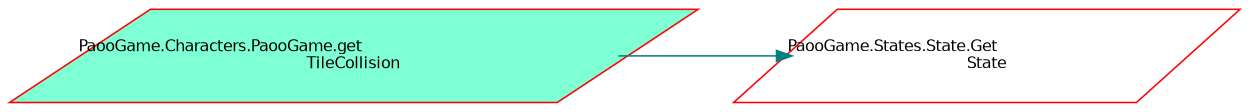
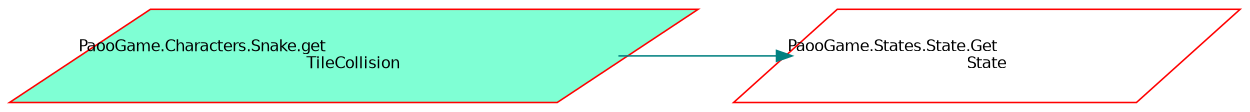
(354, 56) -> (354, 56)
